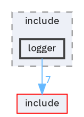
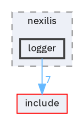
(42, 22) -> (42, 22)
